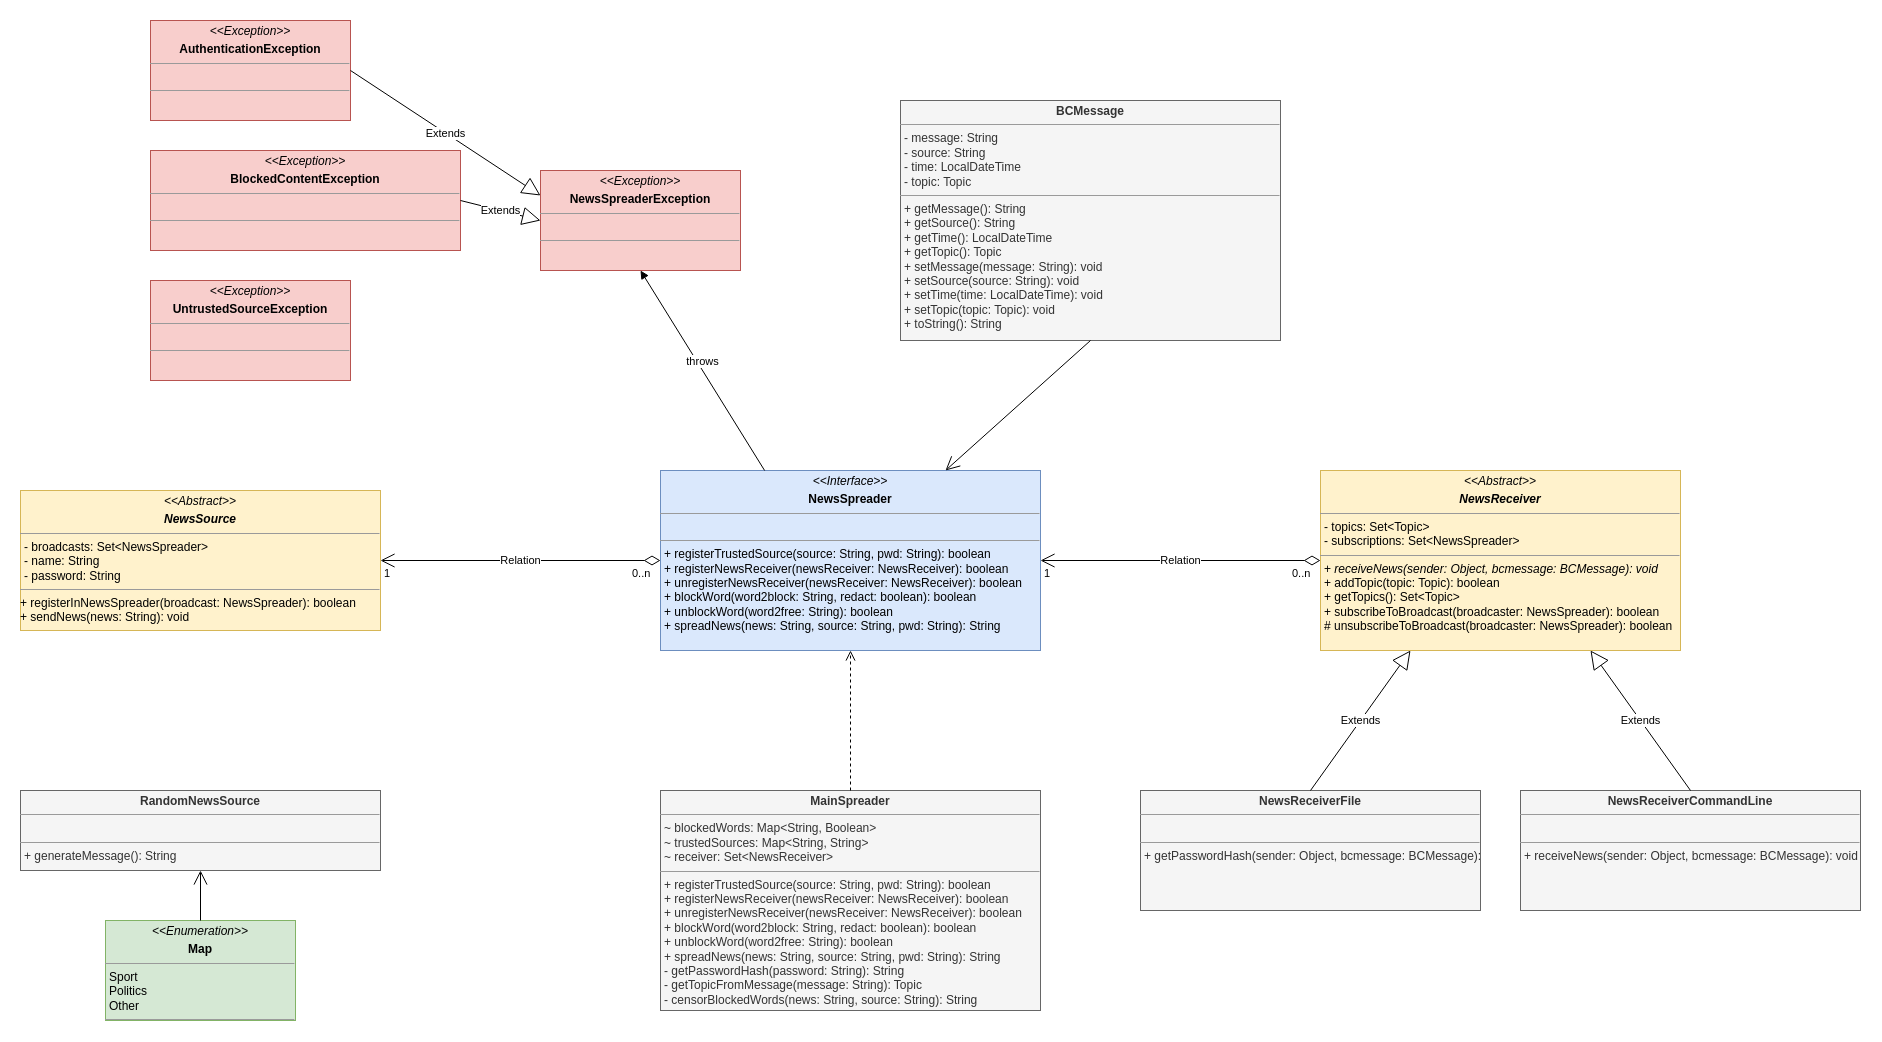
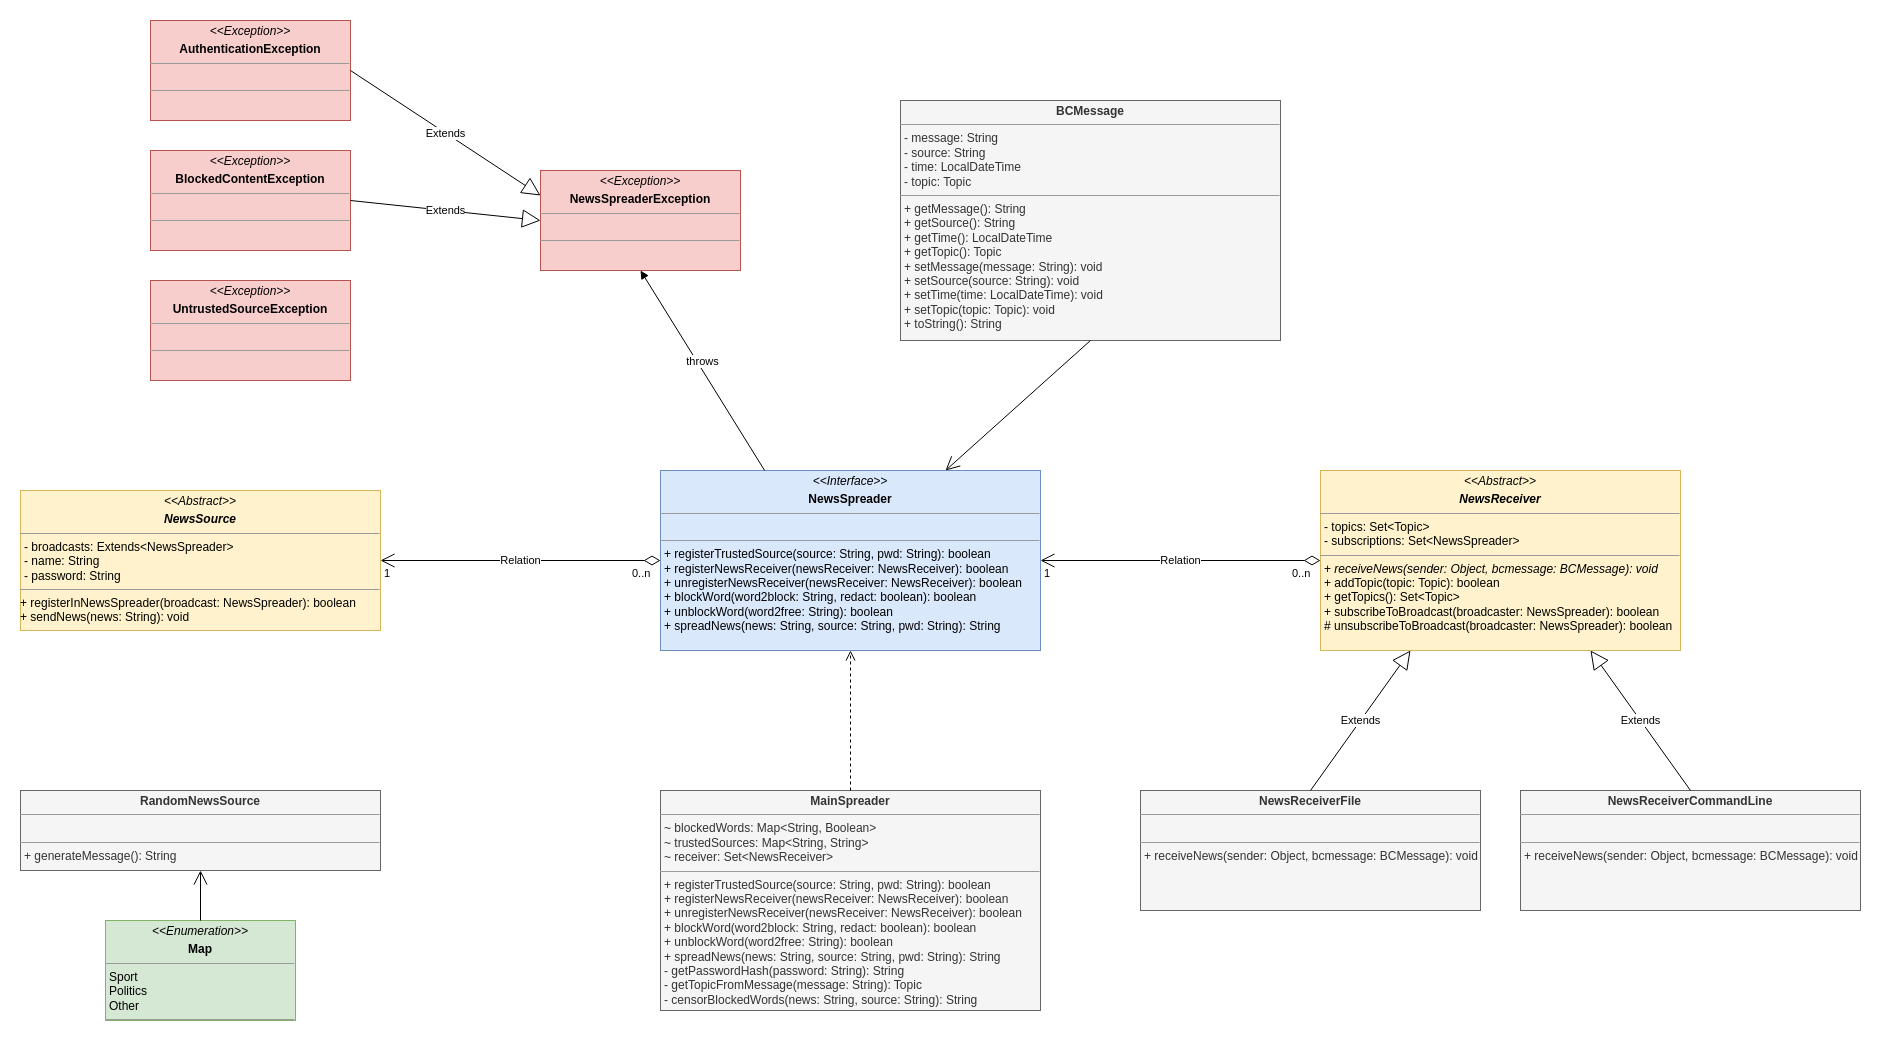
(306, 201) -> (251, 201)
(204, 541) -> (204, 541)
(1330, 805) -> (1315, 805)
